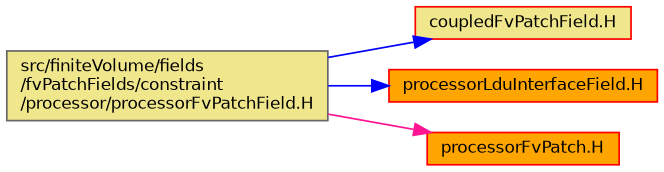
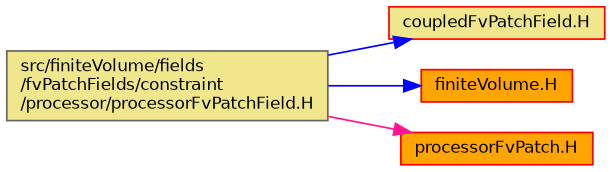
(523, 86) -> (497, 86)
